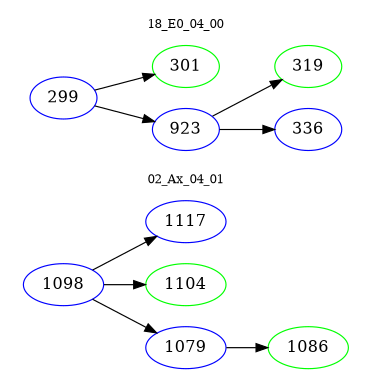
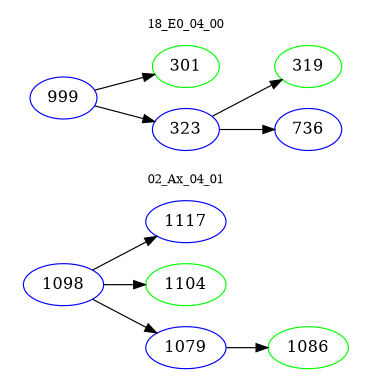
(64, 98) -> (64, 98)
(186, 130) -> (186, 130)
(308, 130) -> (308, 130)
